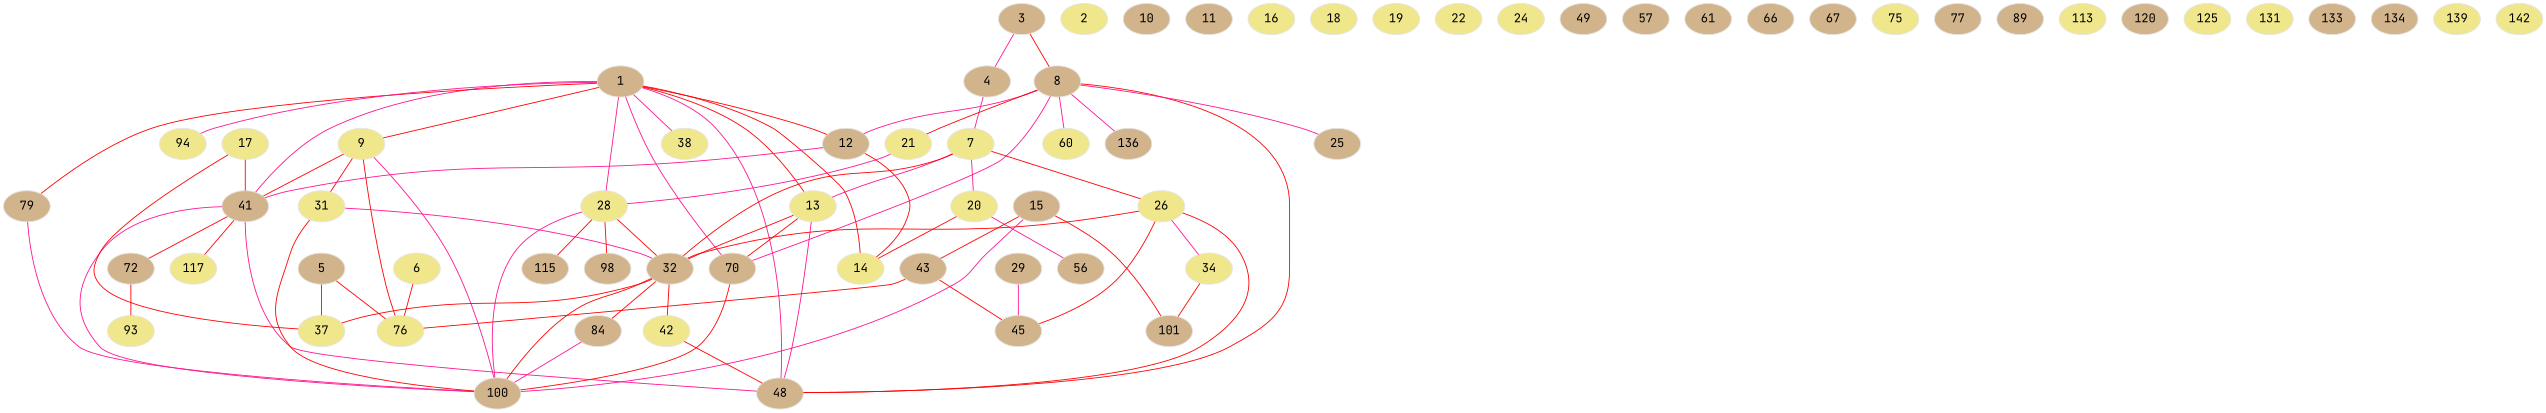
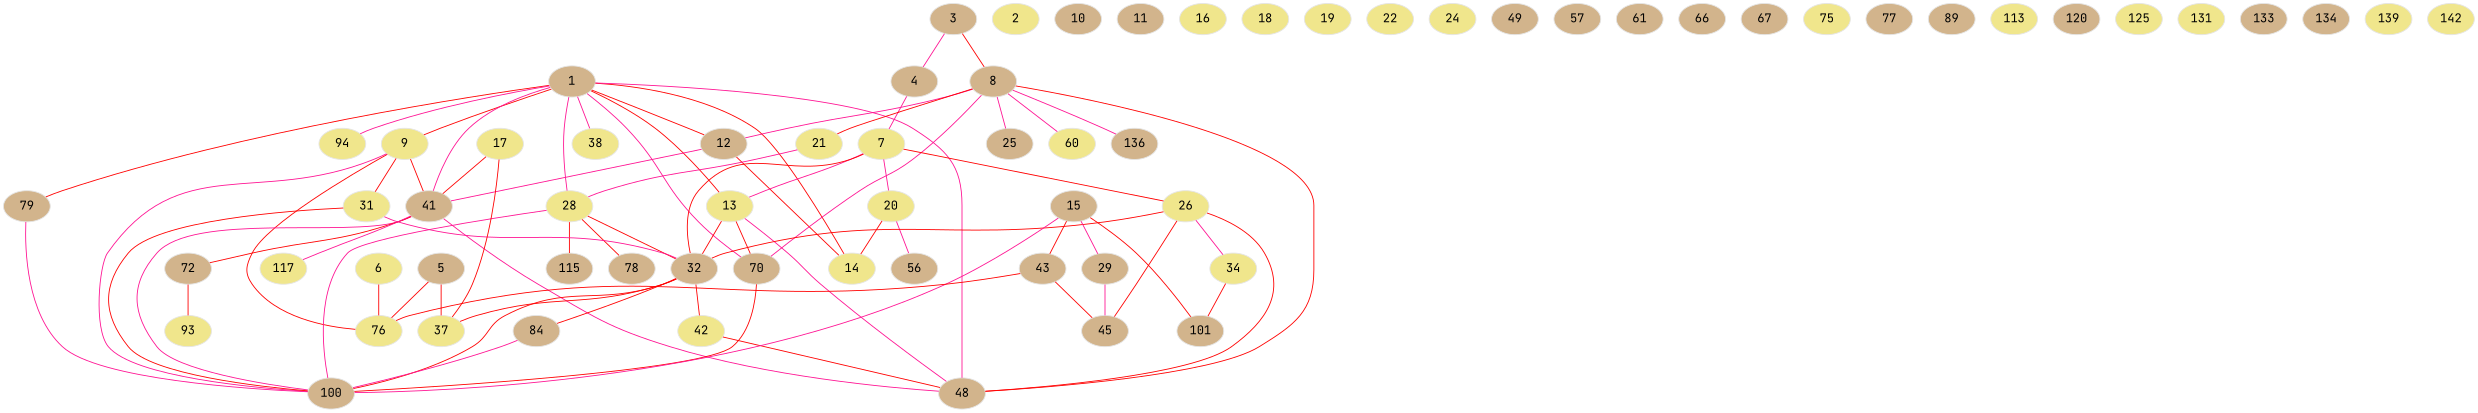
(219, 237) -> (352, 240)
none -> (1089, 237)
(608, 269) -> (632, 269)
